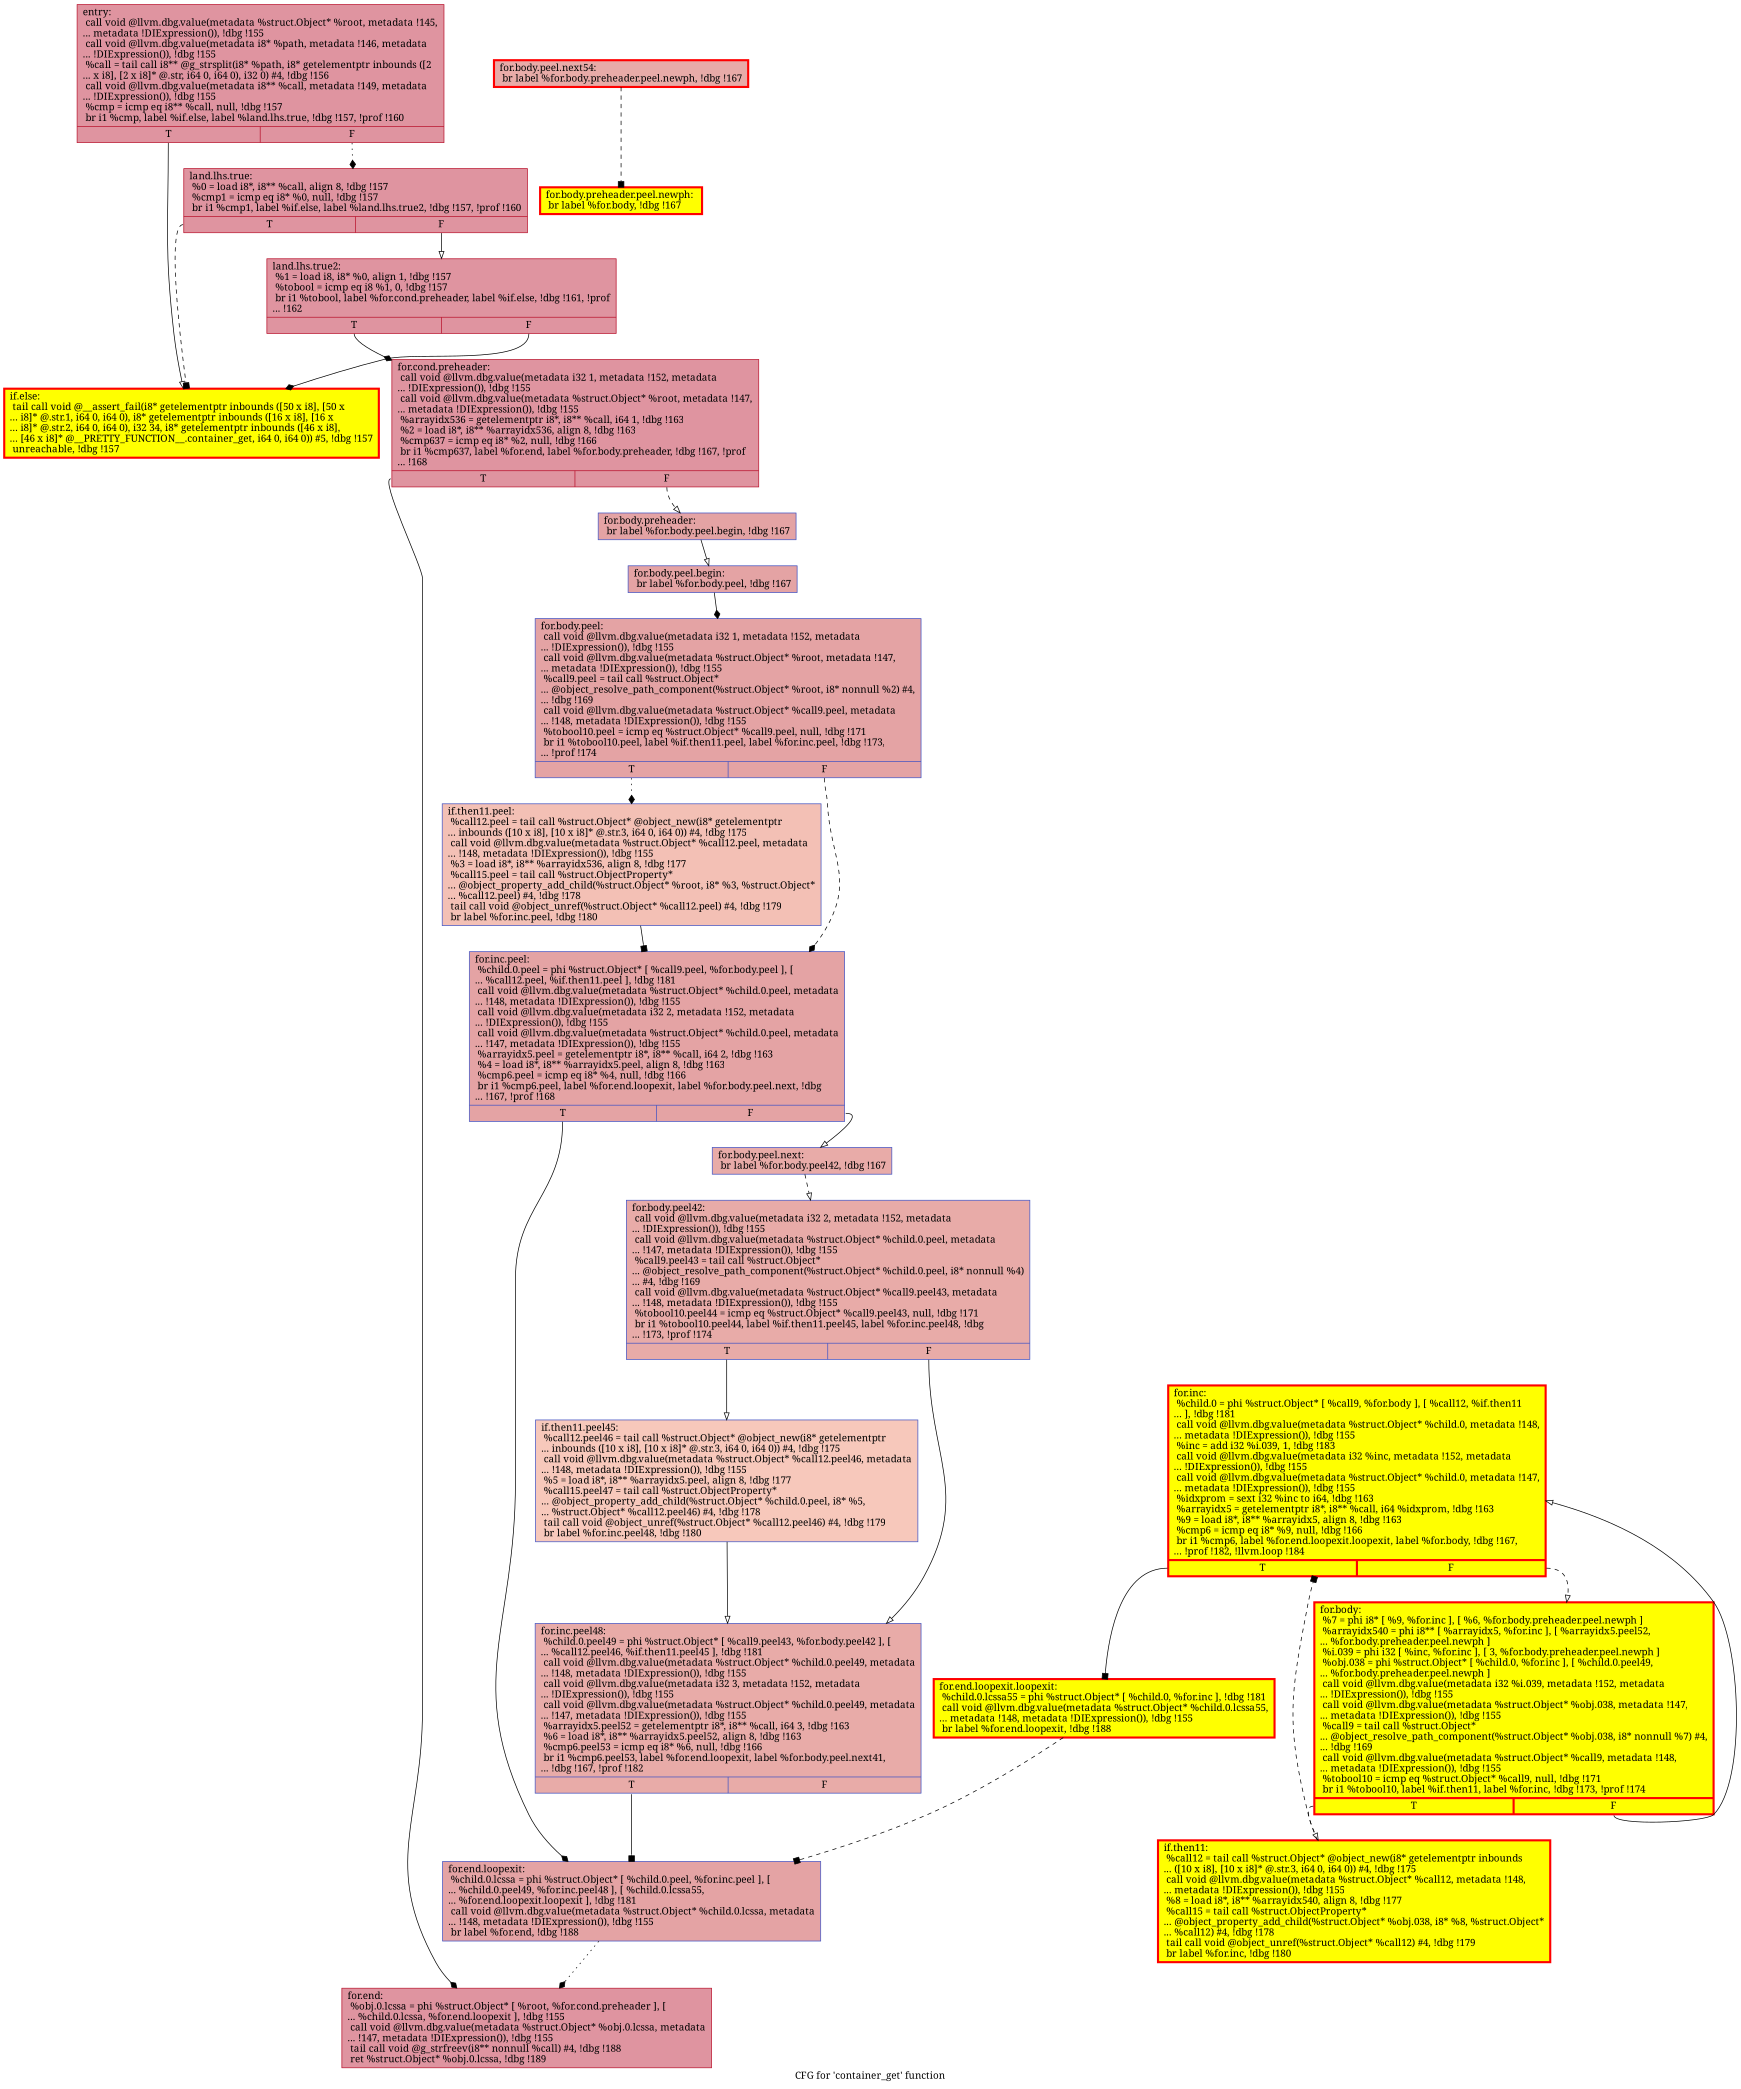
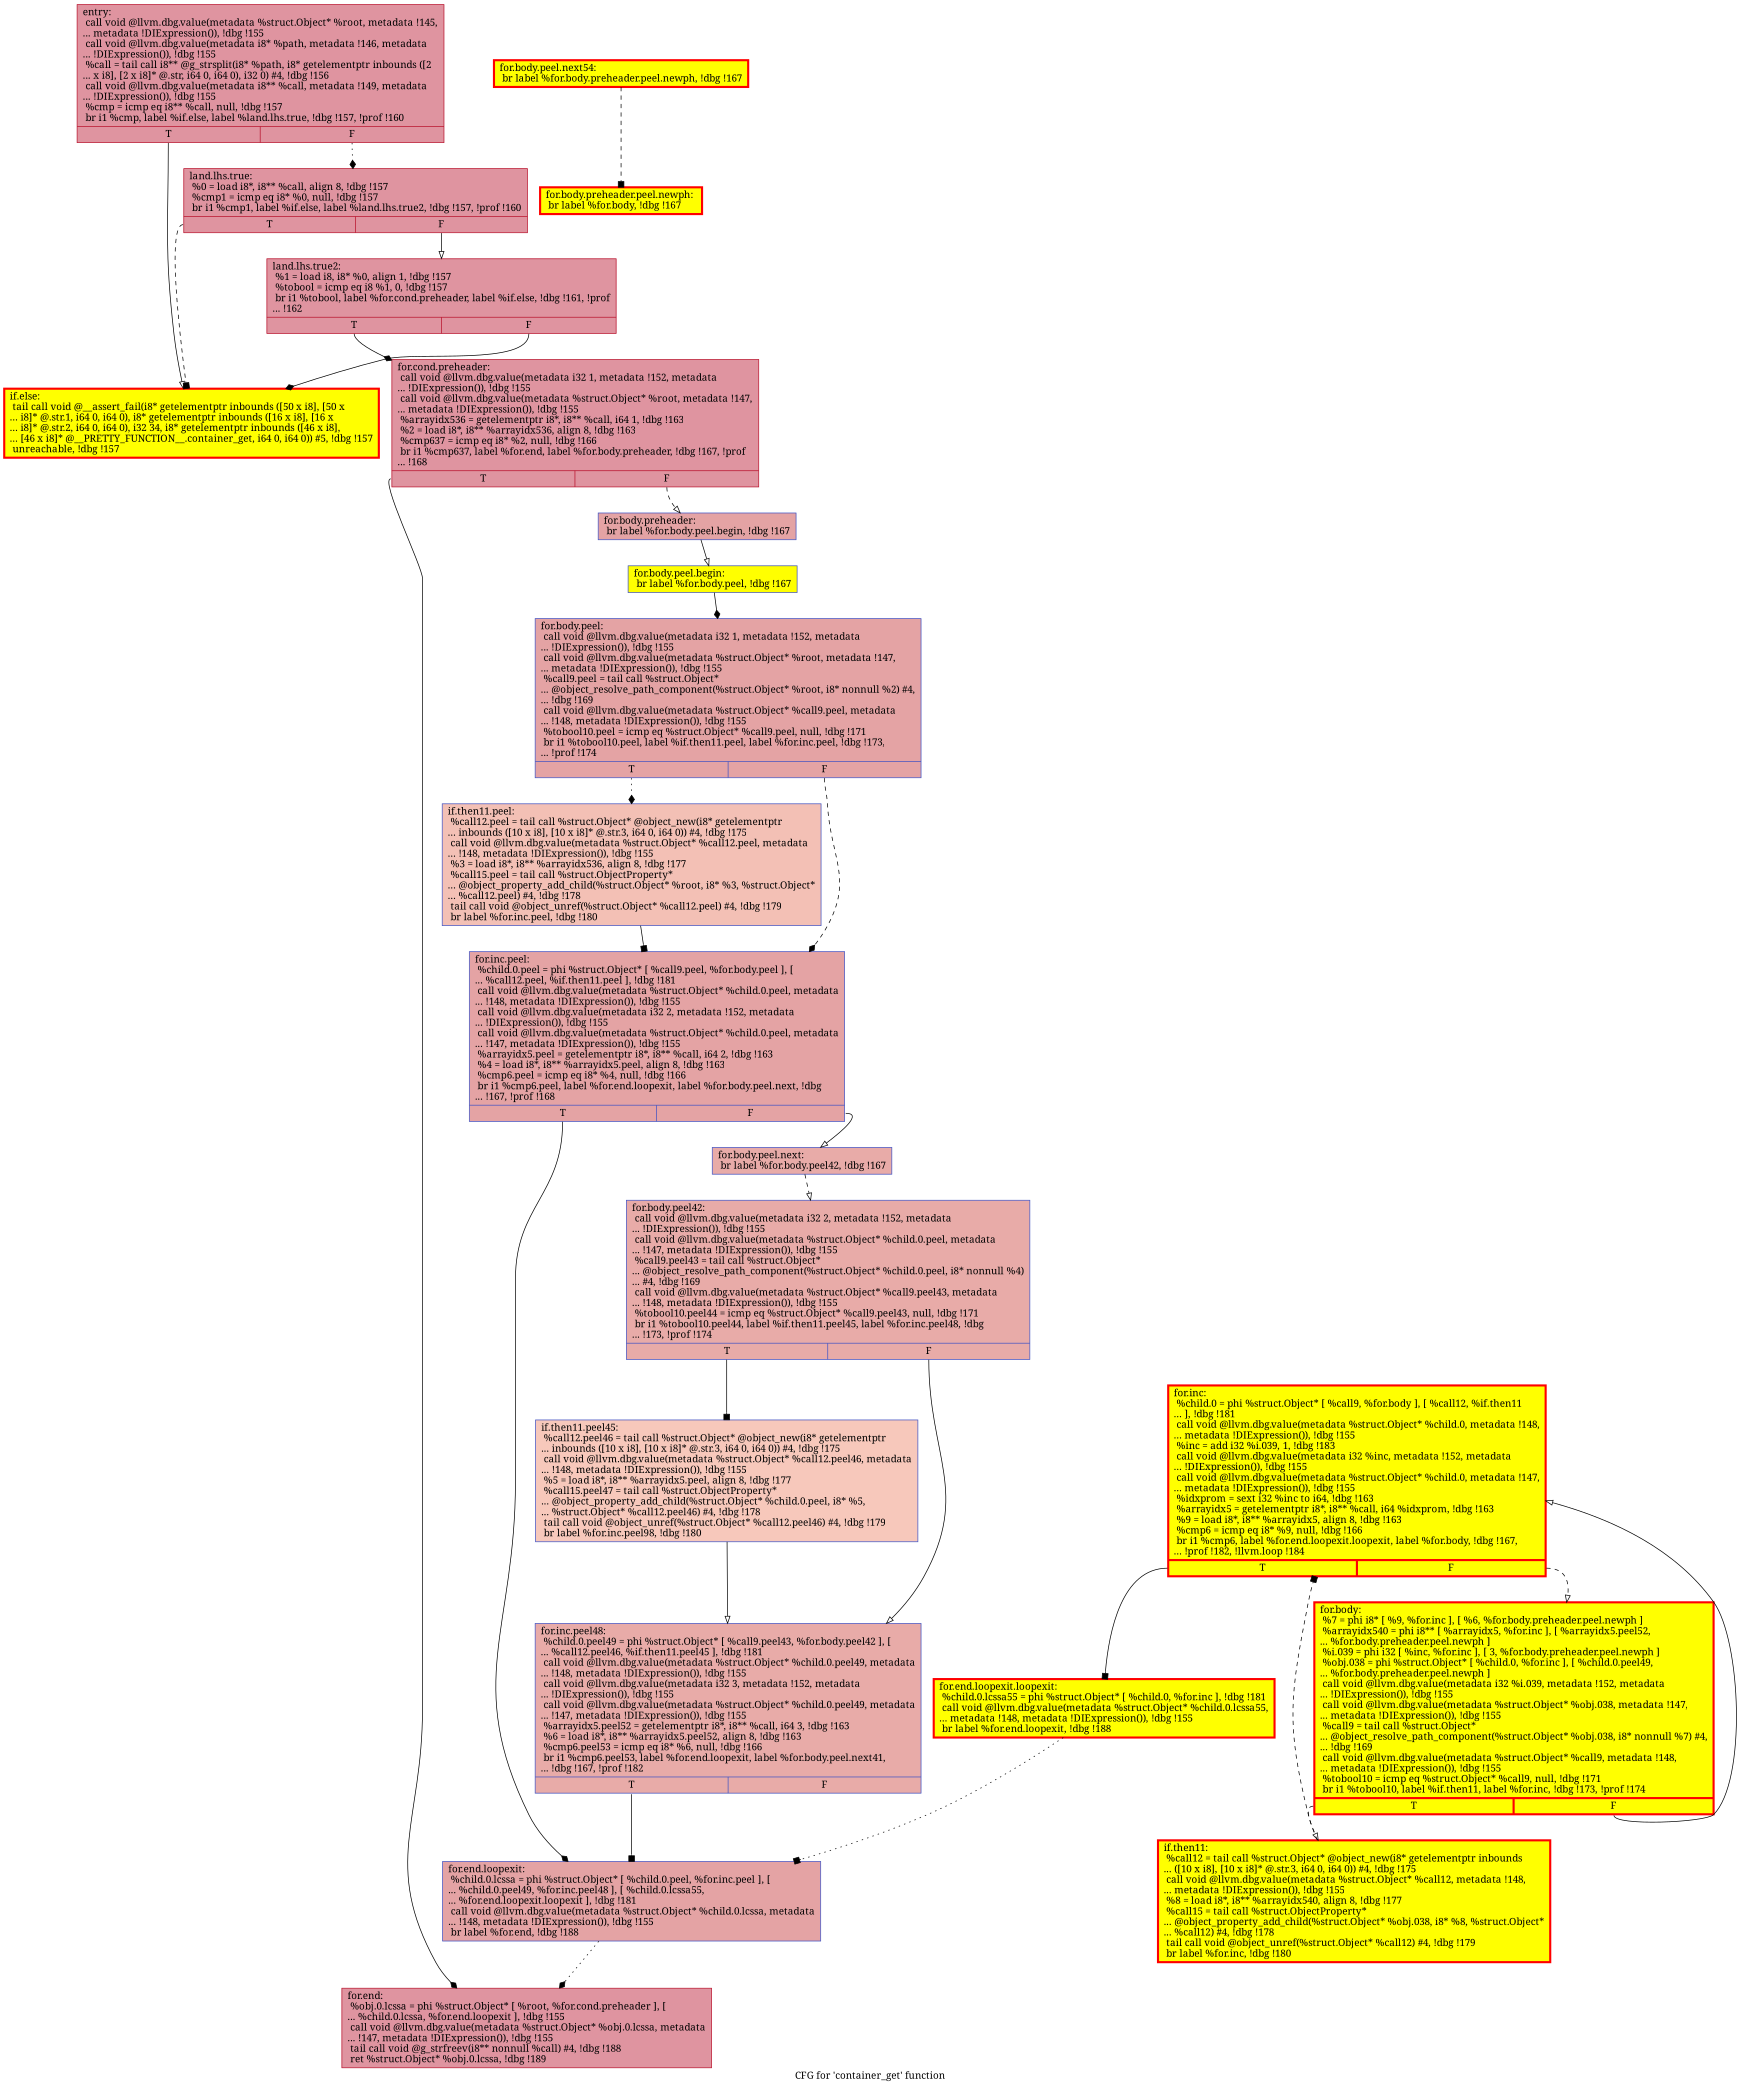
(621, 74) -> (621, 74)
(713, 579) -> (713, 579)
(727, 1386) -> (727, 1386)
(621, 1533) -> (621, 1533)
(938, 1810) -> (938, 1810)
